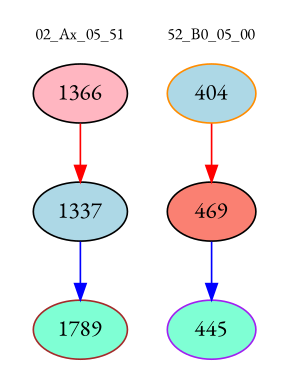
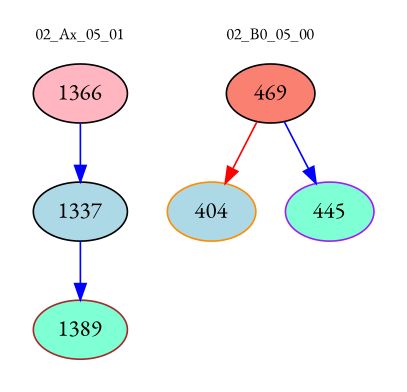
(80, 35) -> (80, 35)
(212, 35) -> (271, 35)
(80, 145) -> (80, 145)
(212, 145) -> (245, 145)
(80, 330) -> (80, 330)
